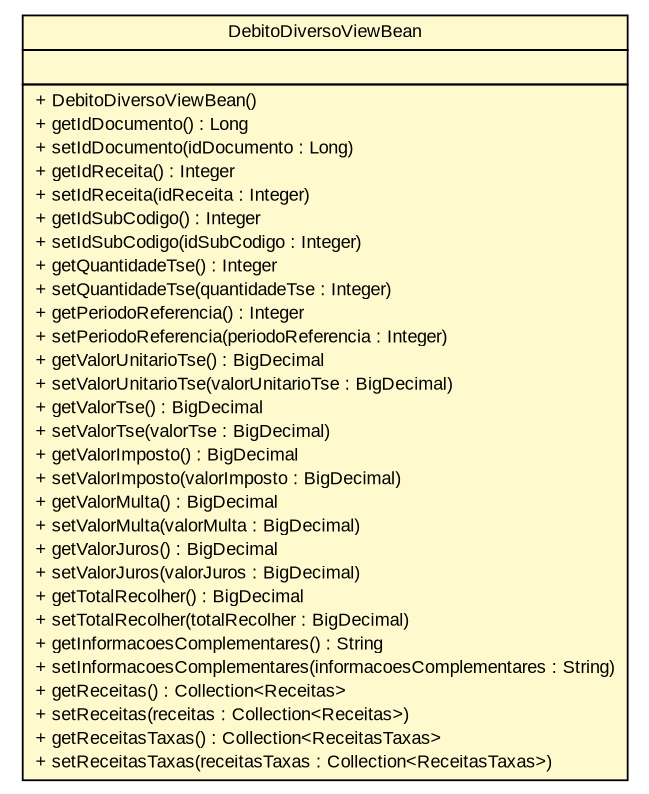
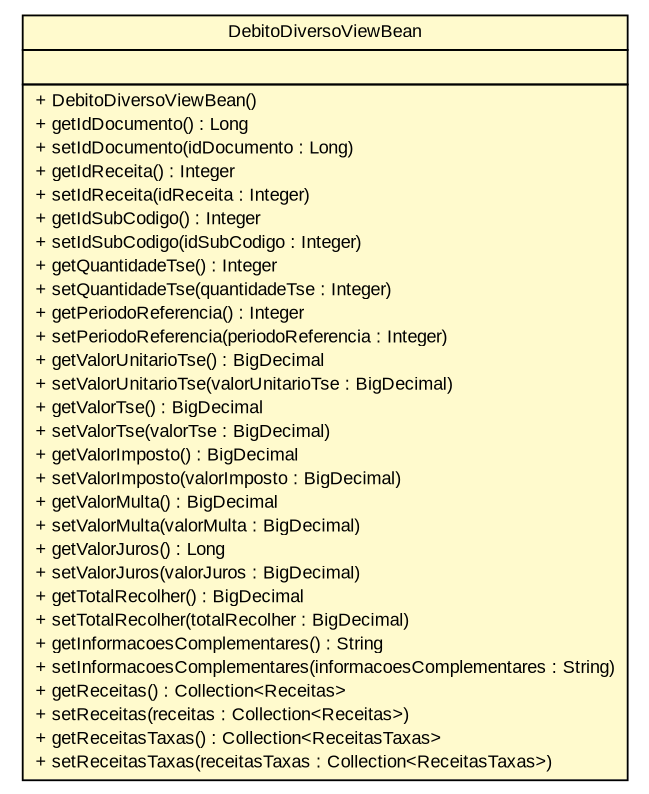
(157, 550) -> (131, 550)
